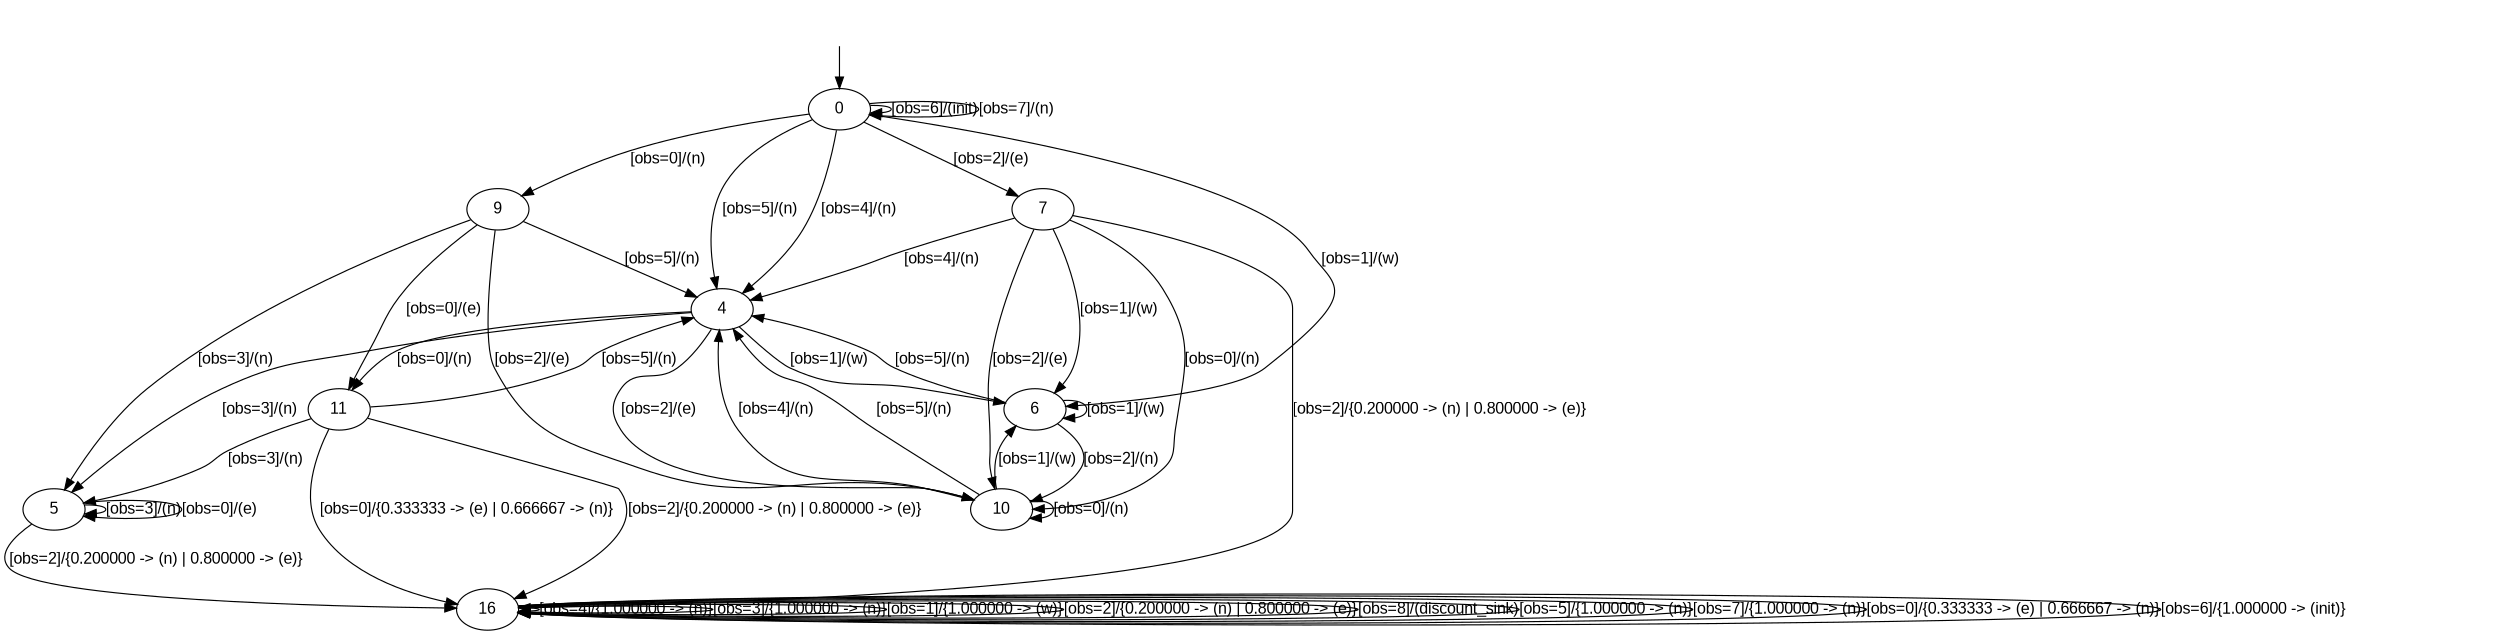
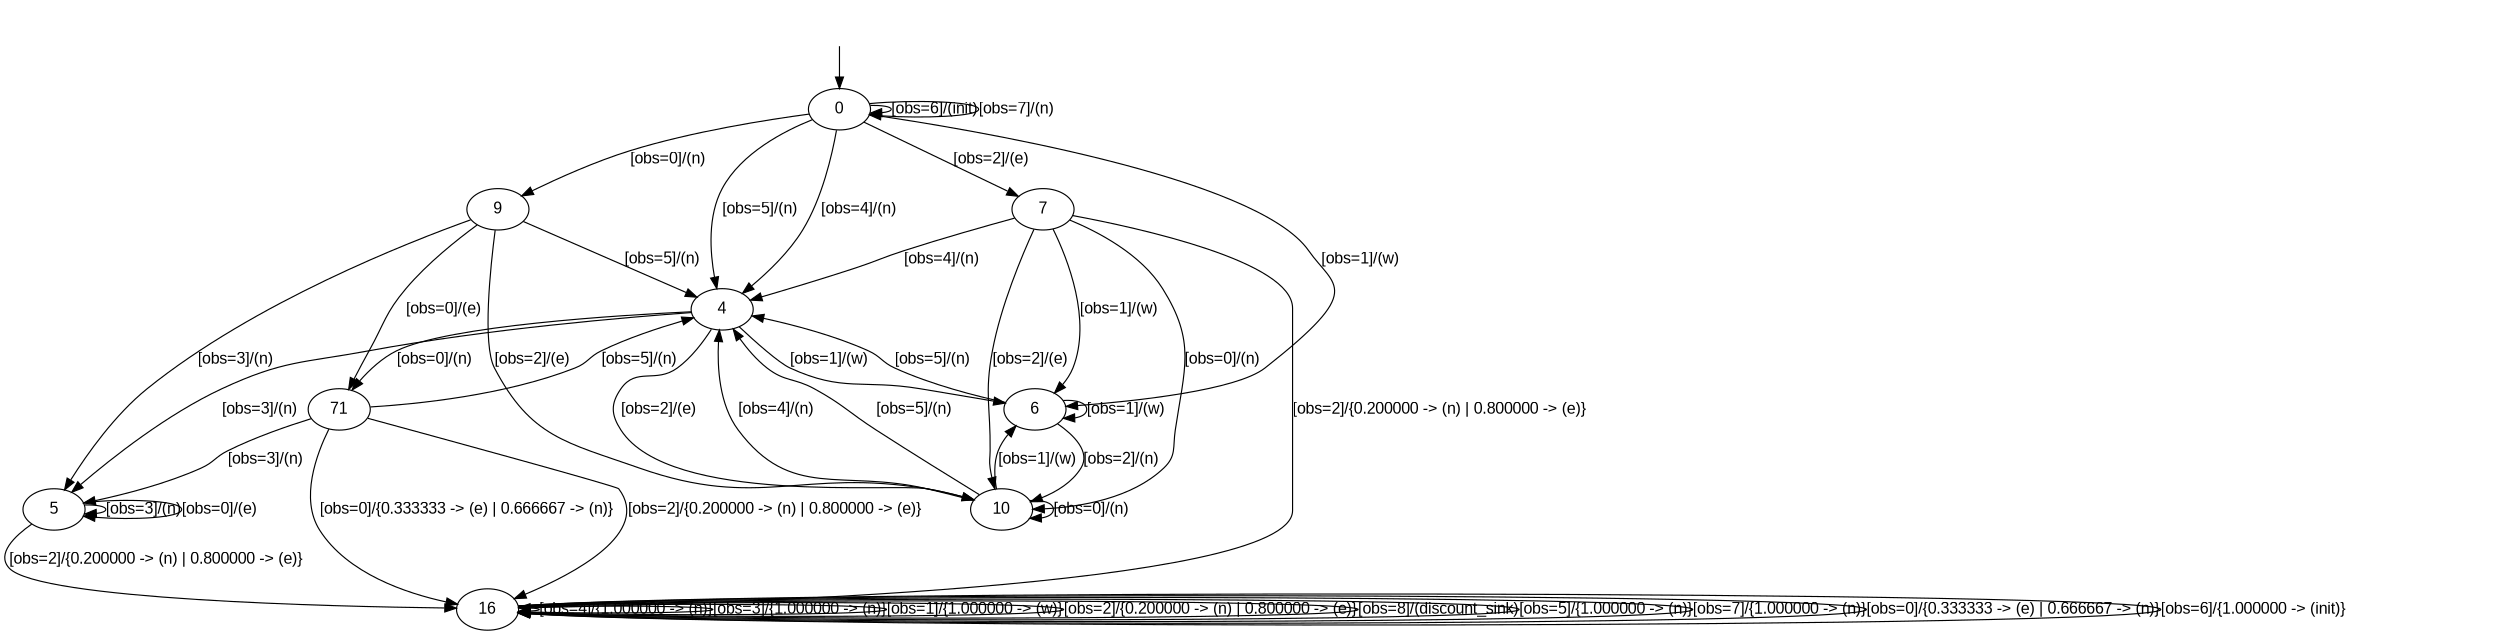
(339, 409) -> (339, 409)
